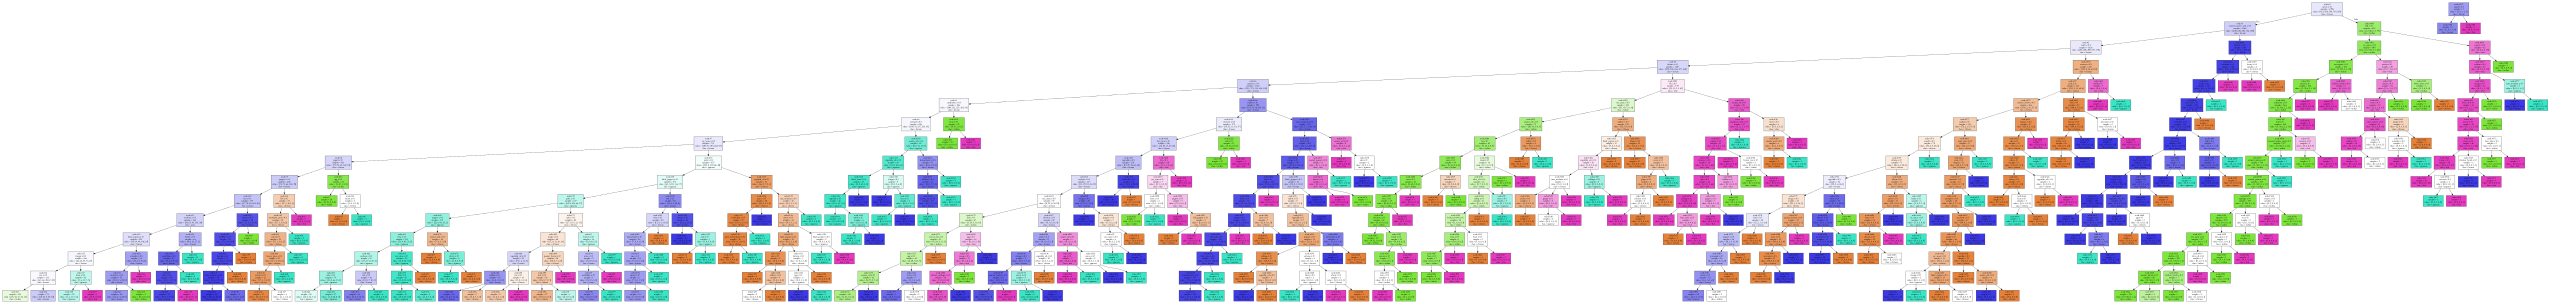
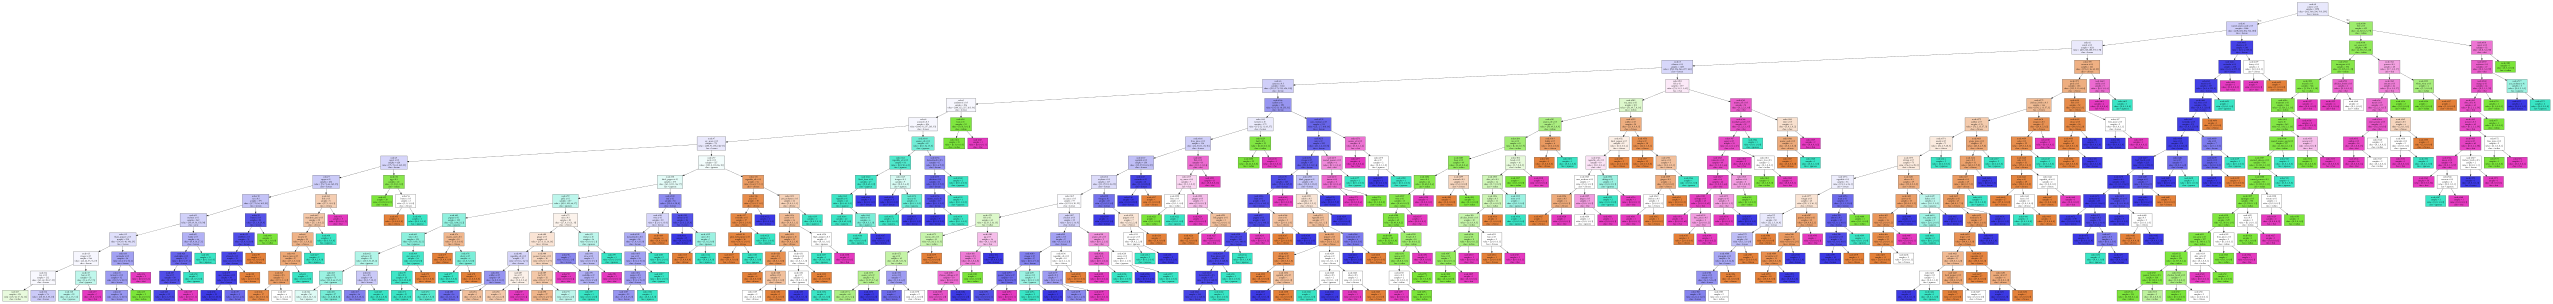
(1565, 191) -> (1562, 210)
none -> (935, 220)
none -> (1057, 267)
(589, 286) -> (576, 267)
